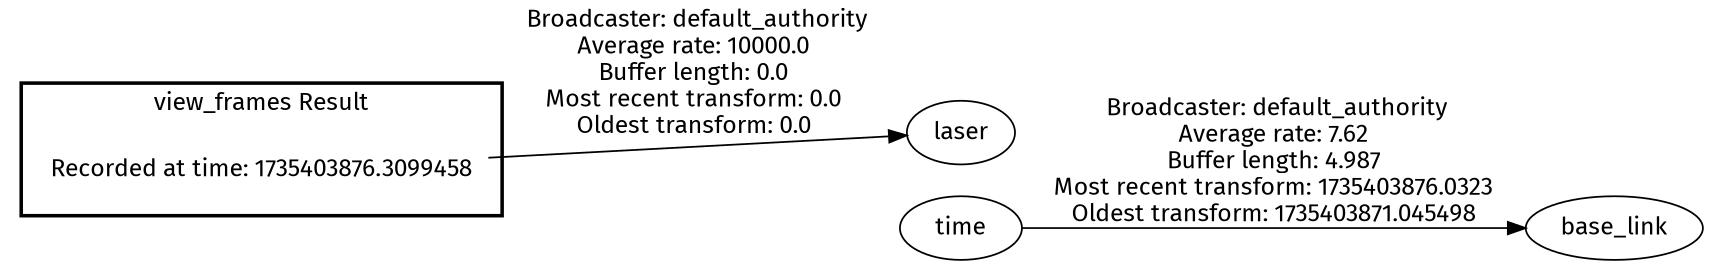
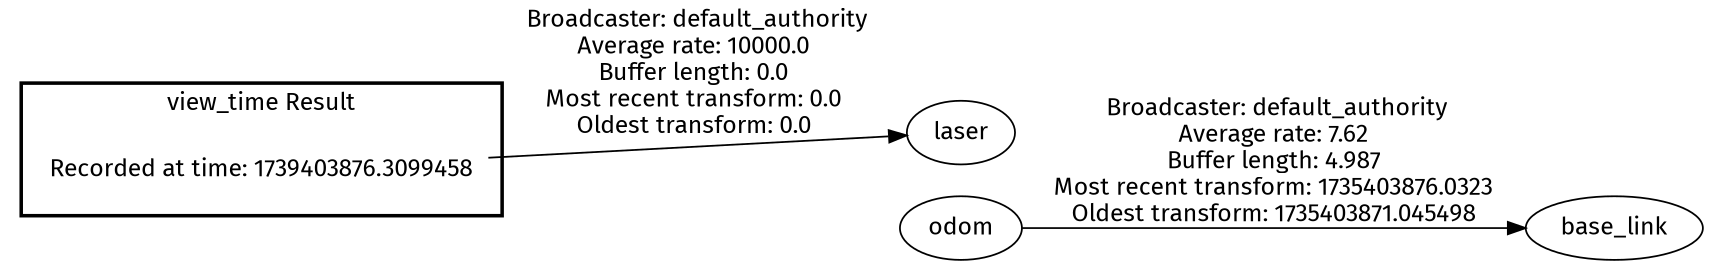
(262, 103) -> (262, 103)
(262, 170) -> (262, 170)
(961, 228) -> (961, 228)
